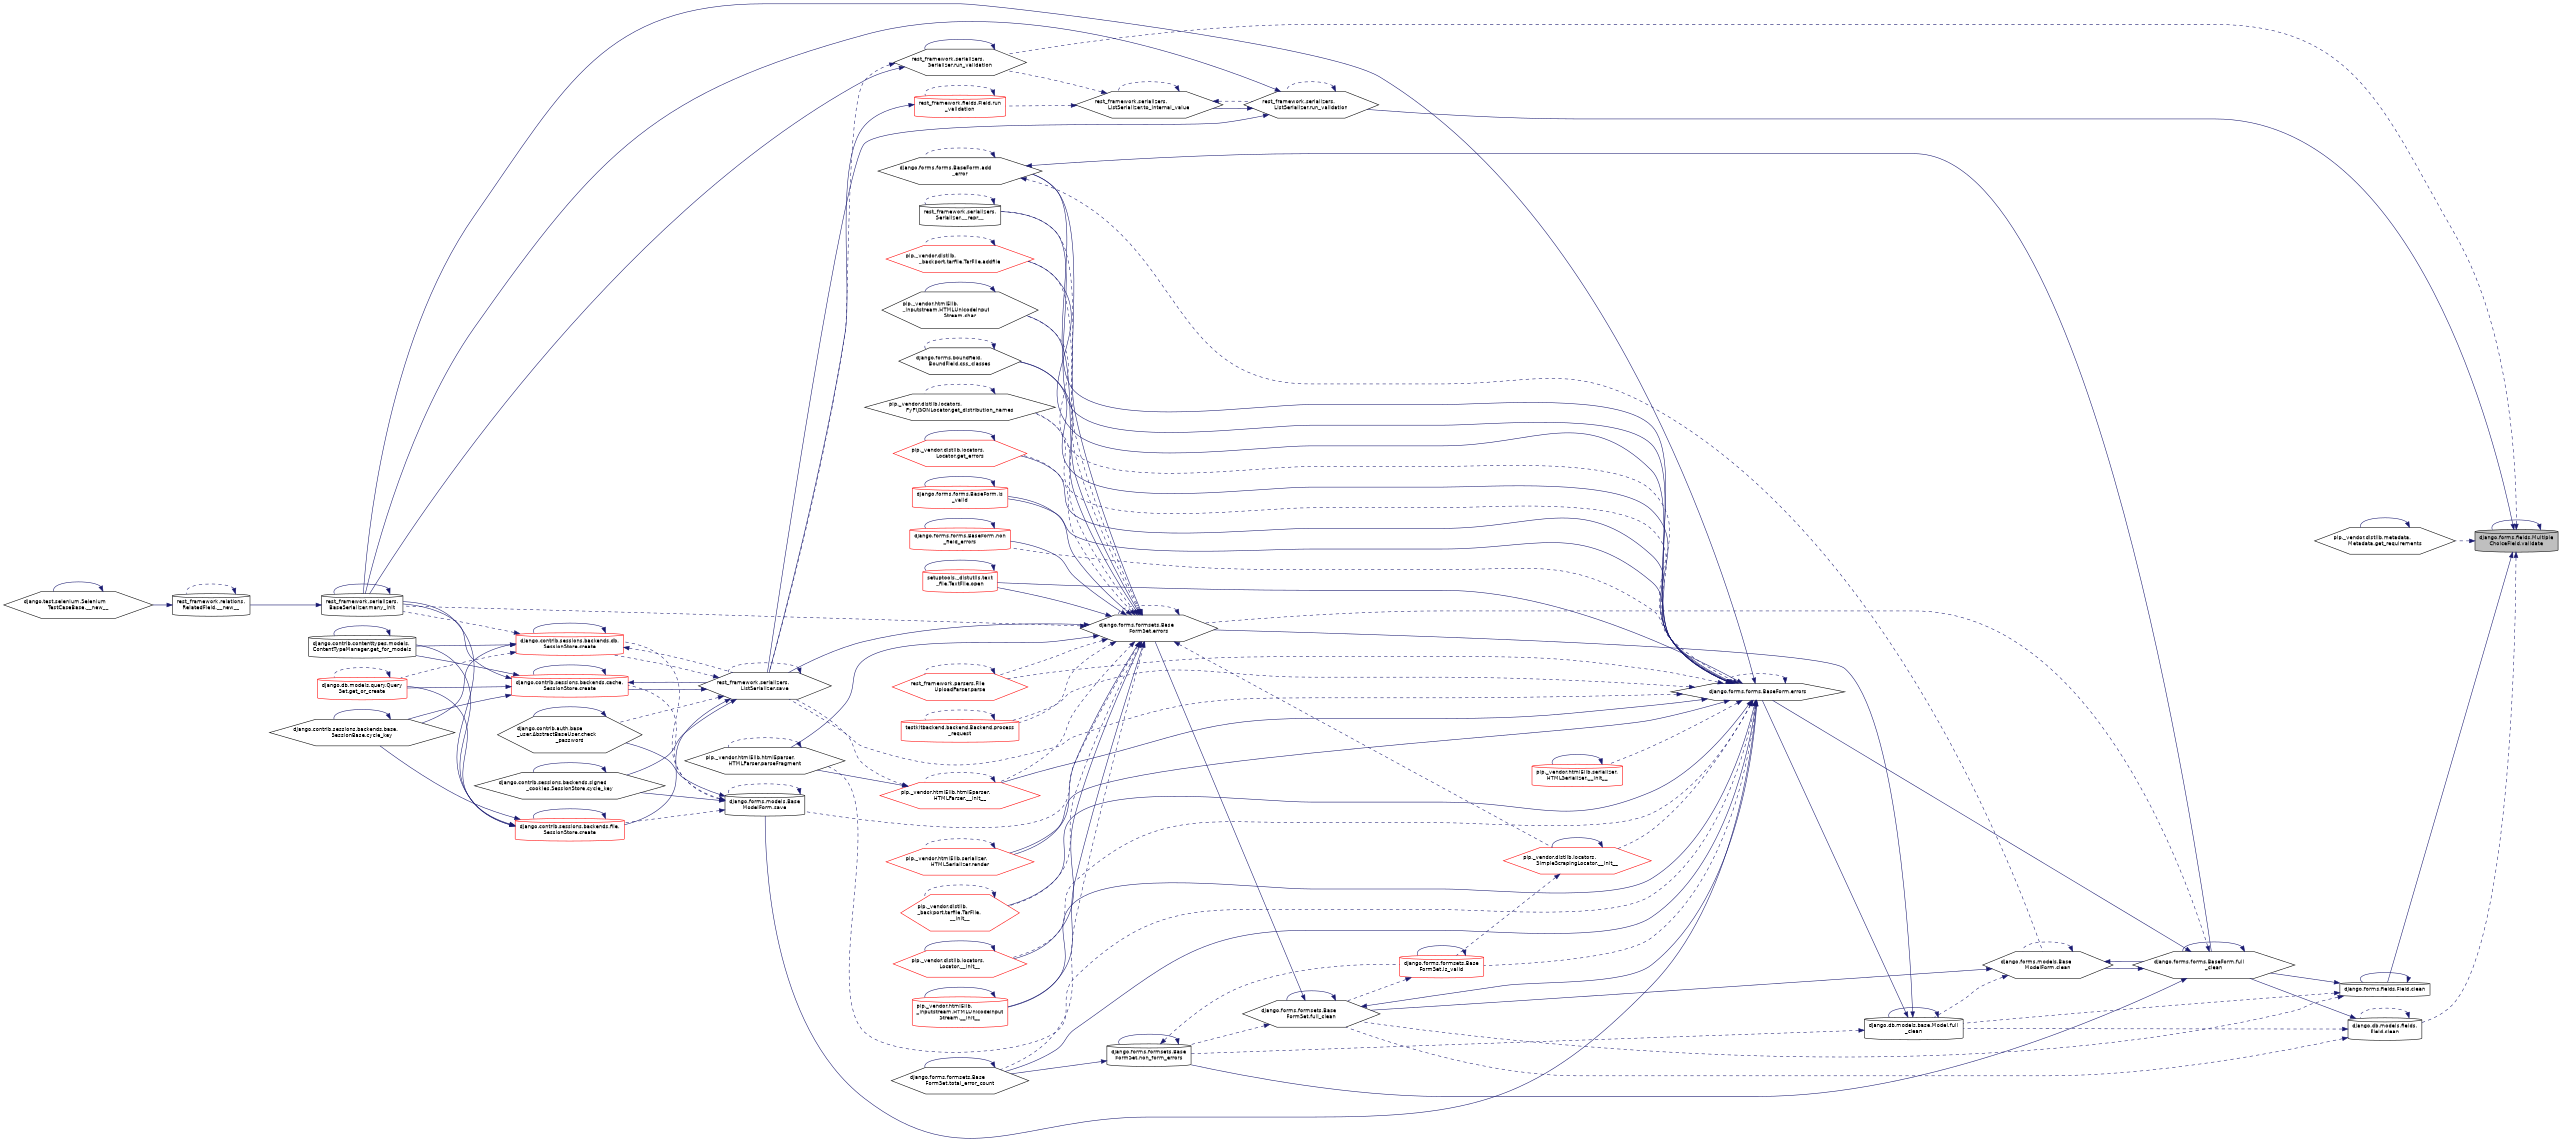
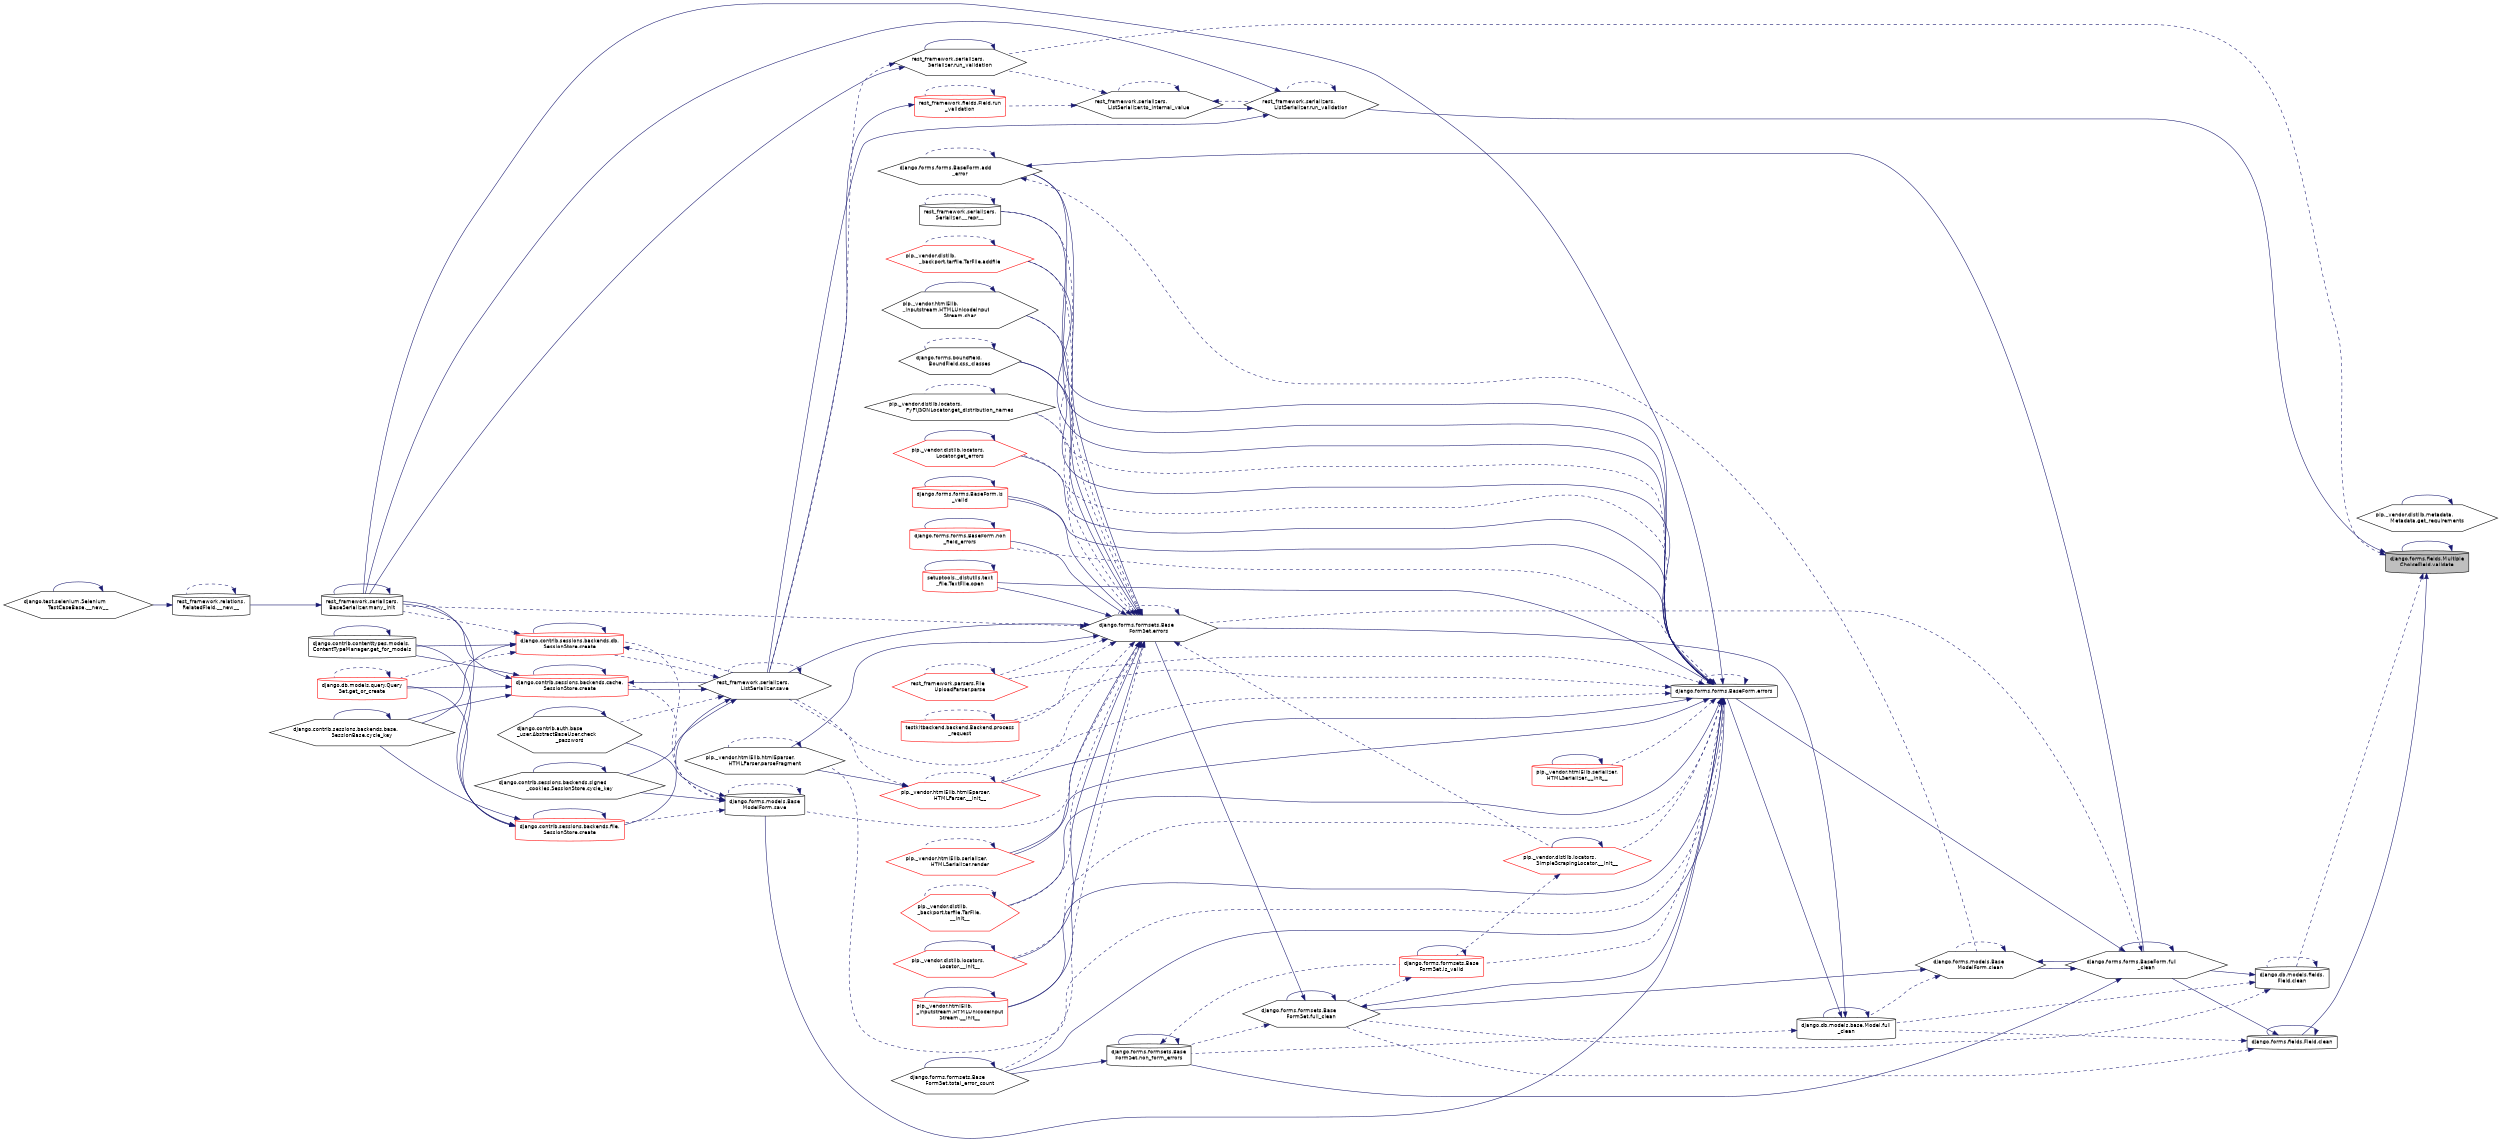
(2462, 541) -> none
(1758, 692) -> (1724, 691)
